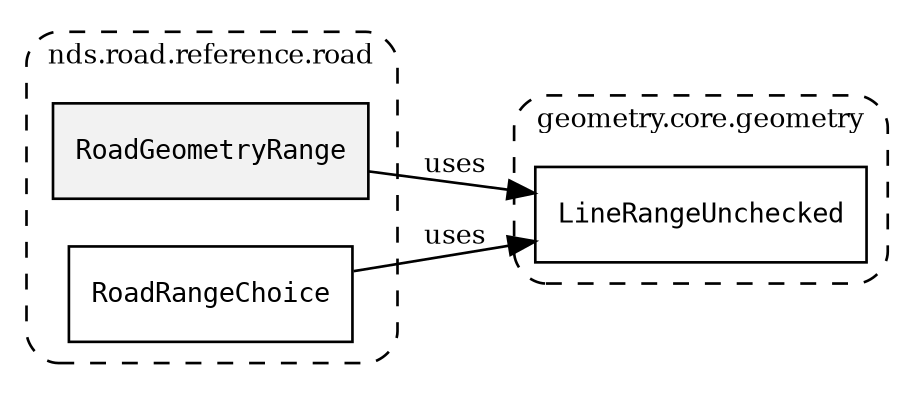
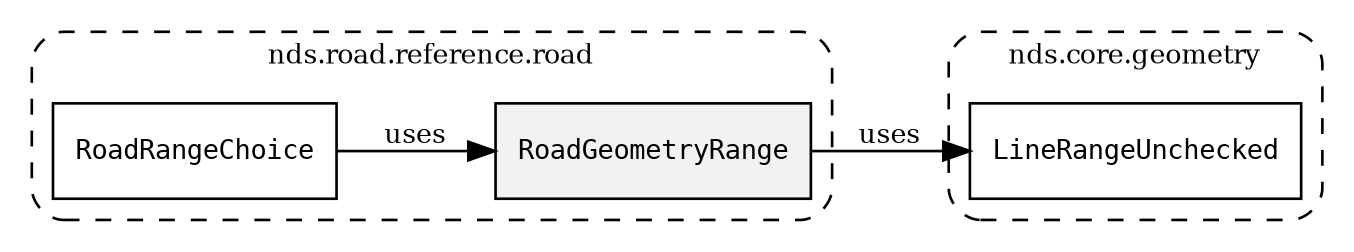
(701, 121) -> (1136, 57)
(431, 258) -> (403, 151)
